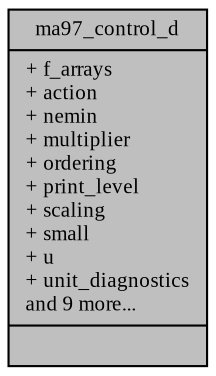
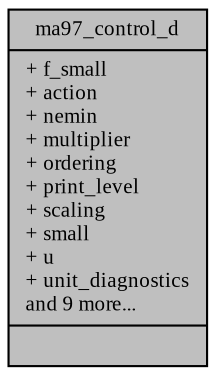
(69, 69) -> (67, 69)
